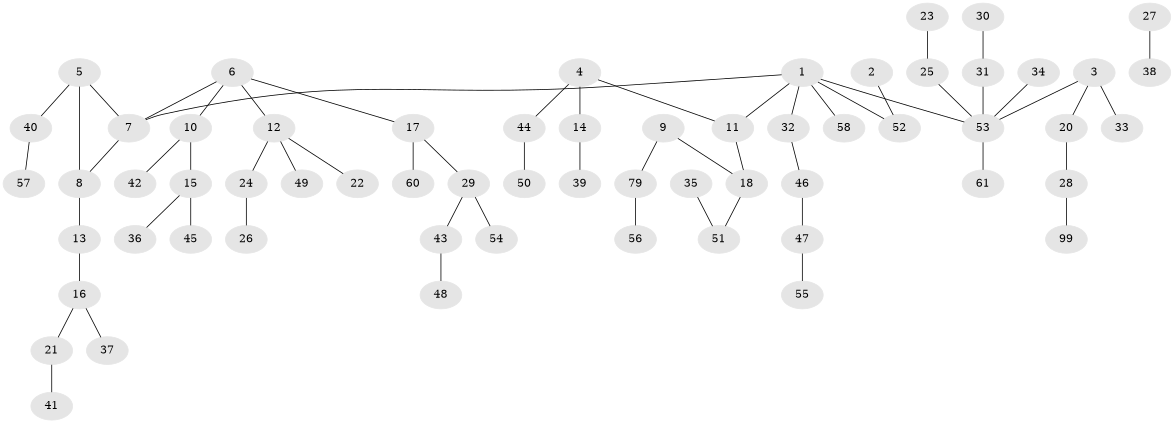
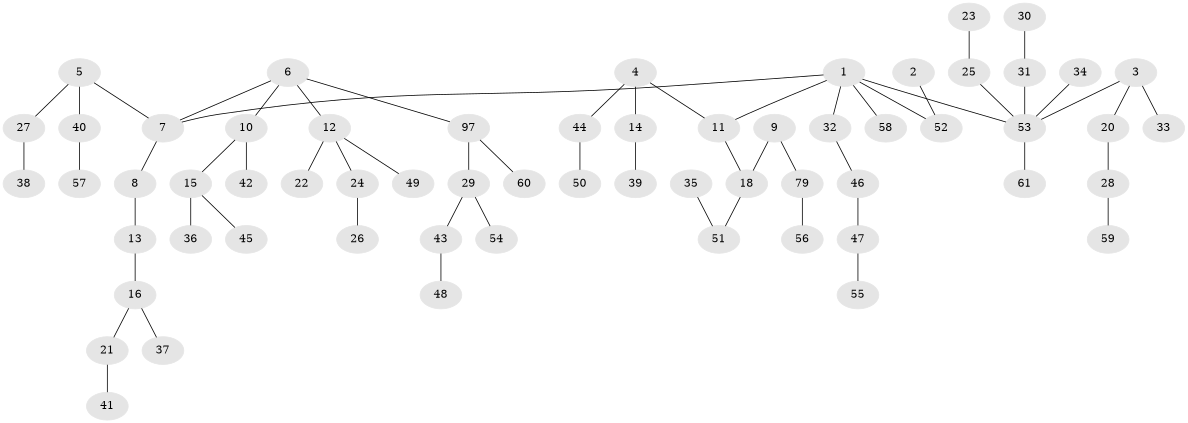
(80, 128) -> (52, 100)
(413, 128) -> (469, 128)
(1066, 239) -> (1108, 239)
